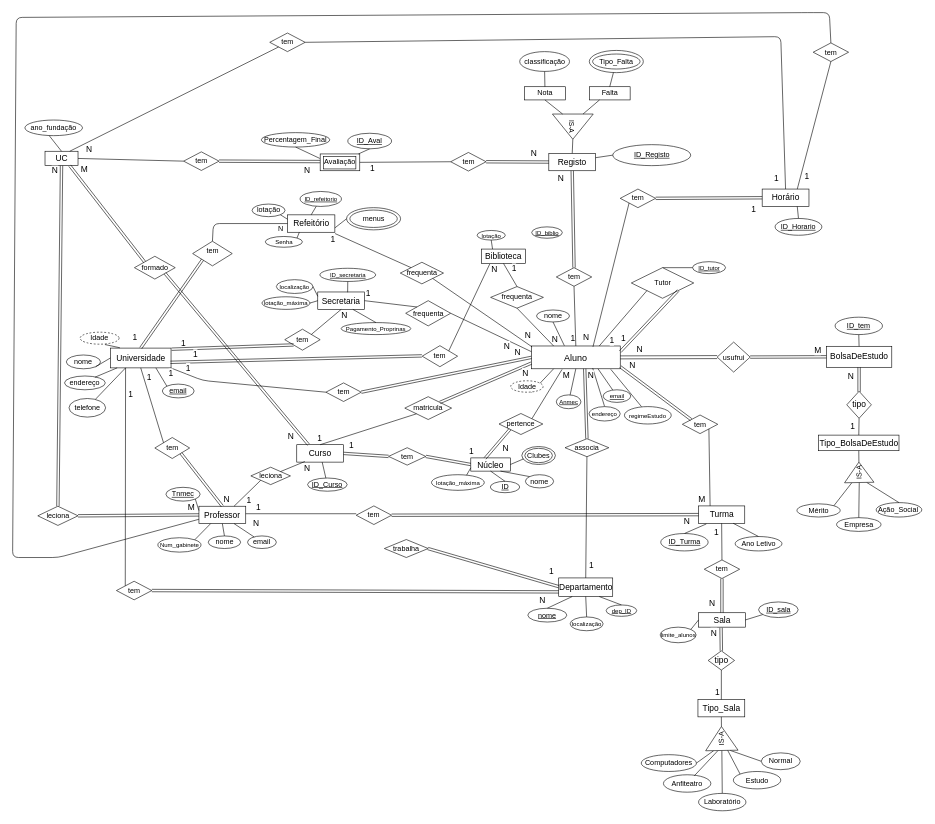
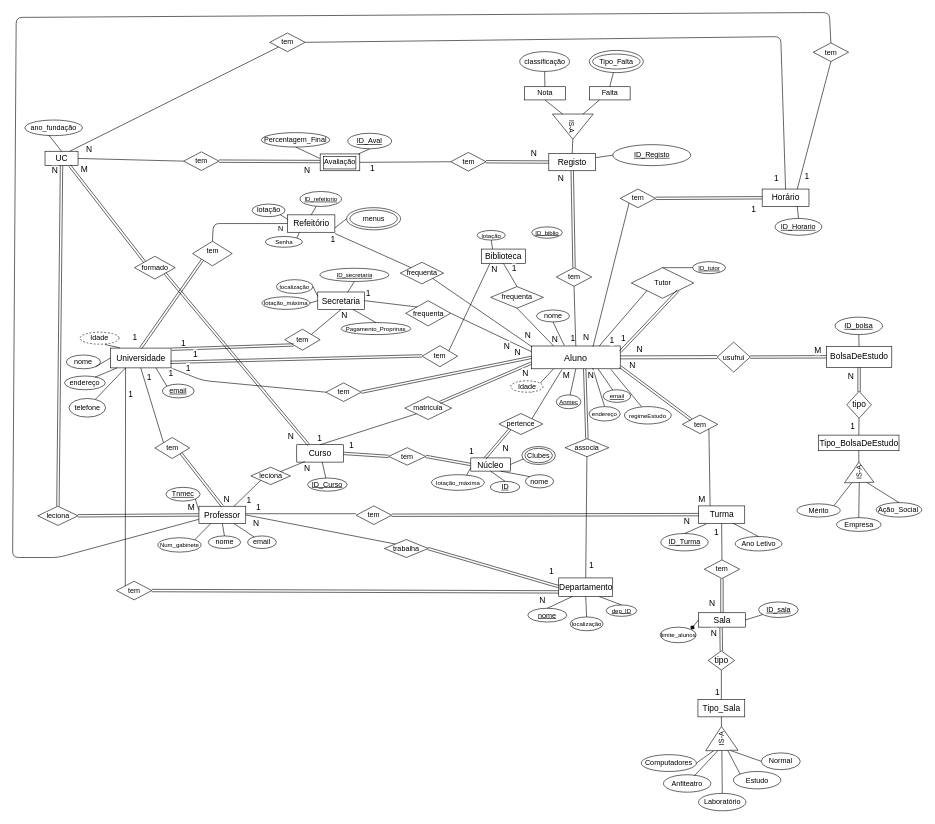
(348, 275) -> (354, 275)
(859, 326) -> (859, 326)
none -> (320, 529)
(693, 626) -> (694, 625)
